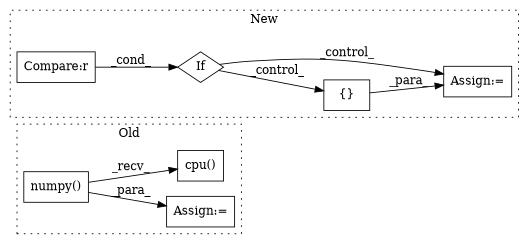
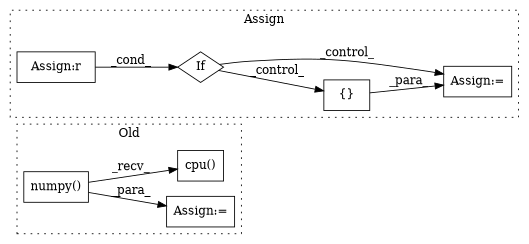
(264, 20) -> (264, 20)
(56, 67) -> (56, 67)
